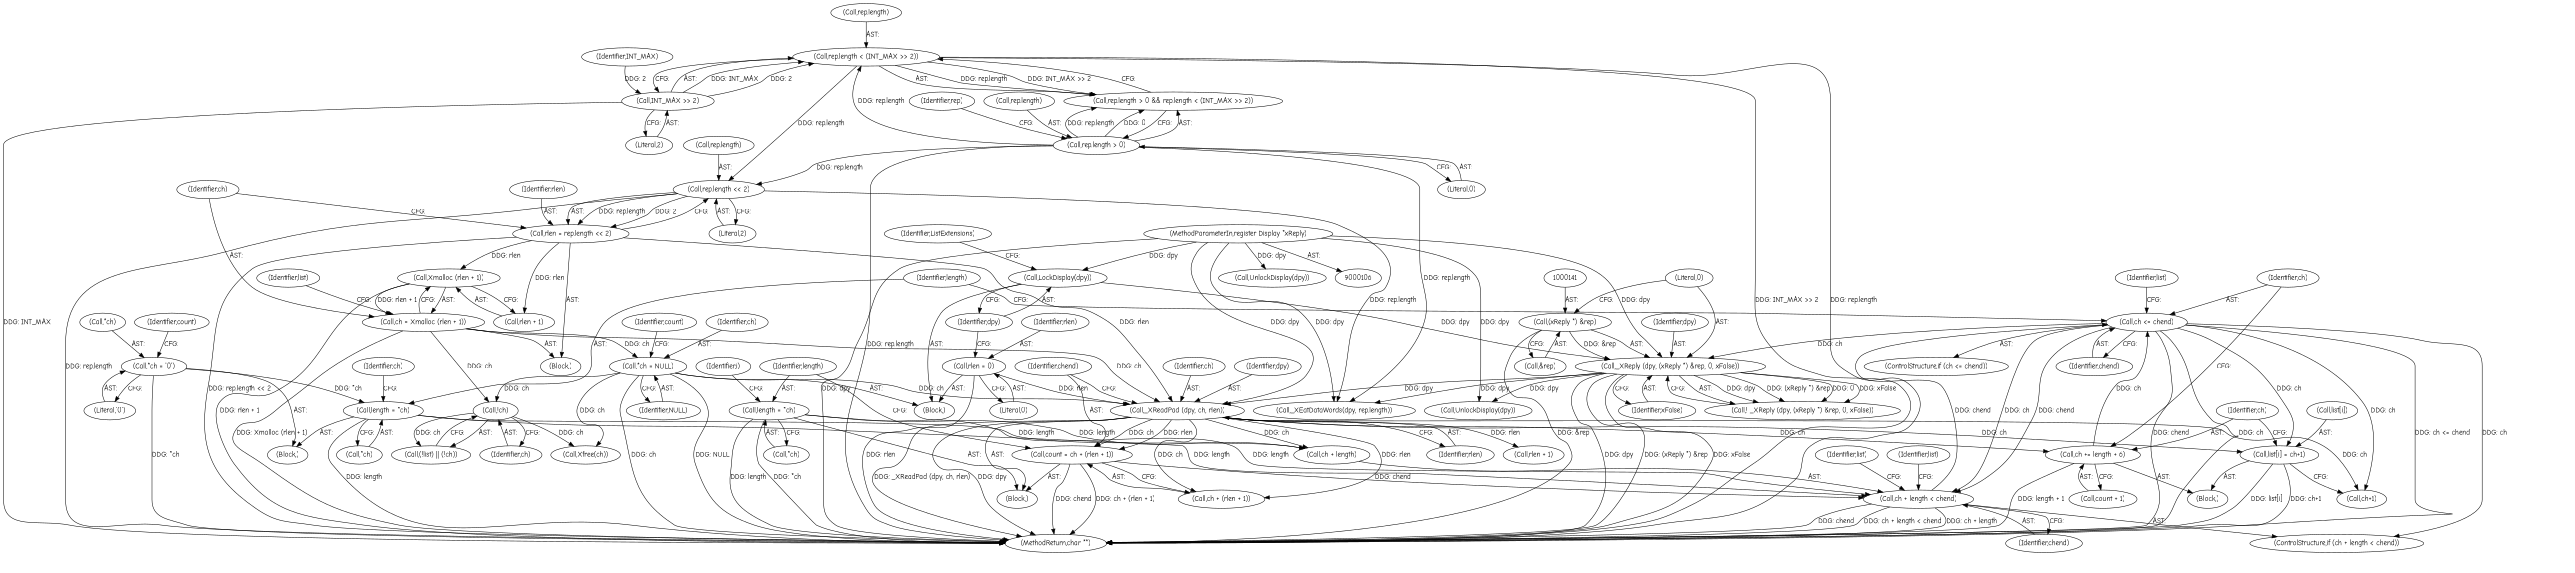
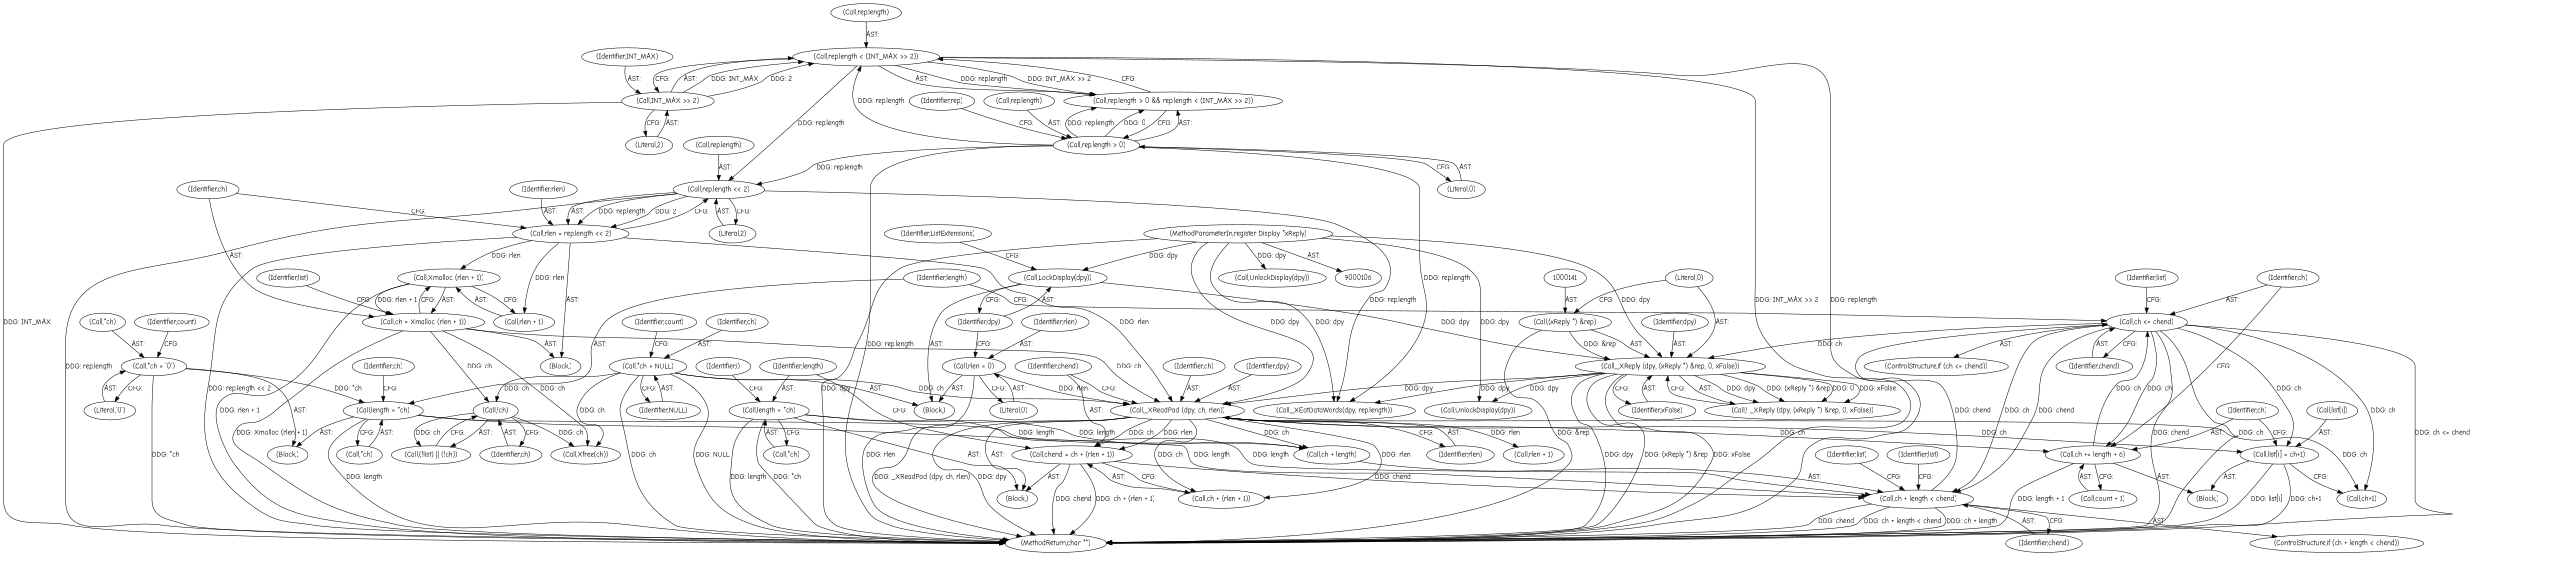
(636, 79) -> (636, 79)
(552, 334) -> (519, 376)
(2455, 344) -> (2144, 390)
(1540, 367) -> none
(1072, 455) -> (1072, 455)
